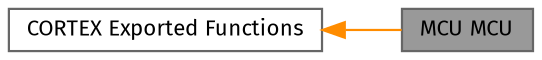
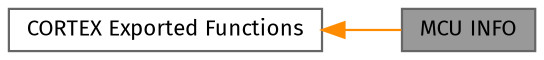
(467, 30) -> (469, 30)
